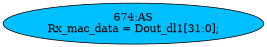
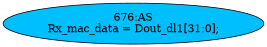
(133, 24) -> (133, 24)
